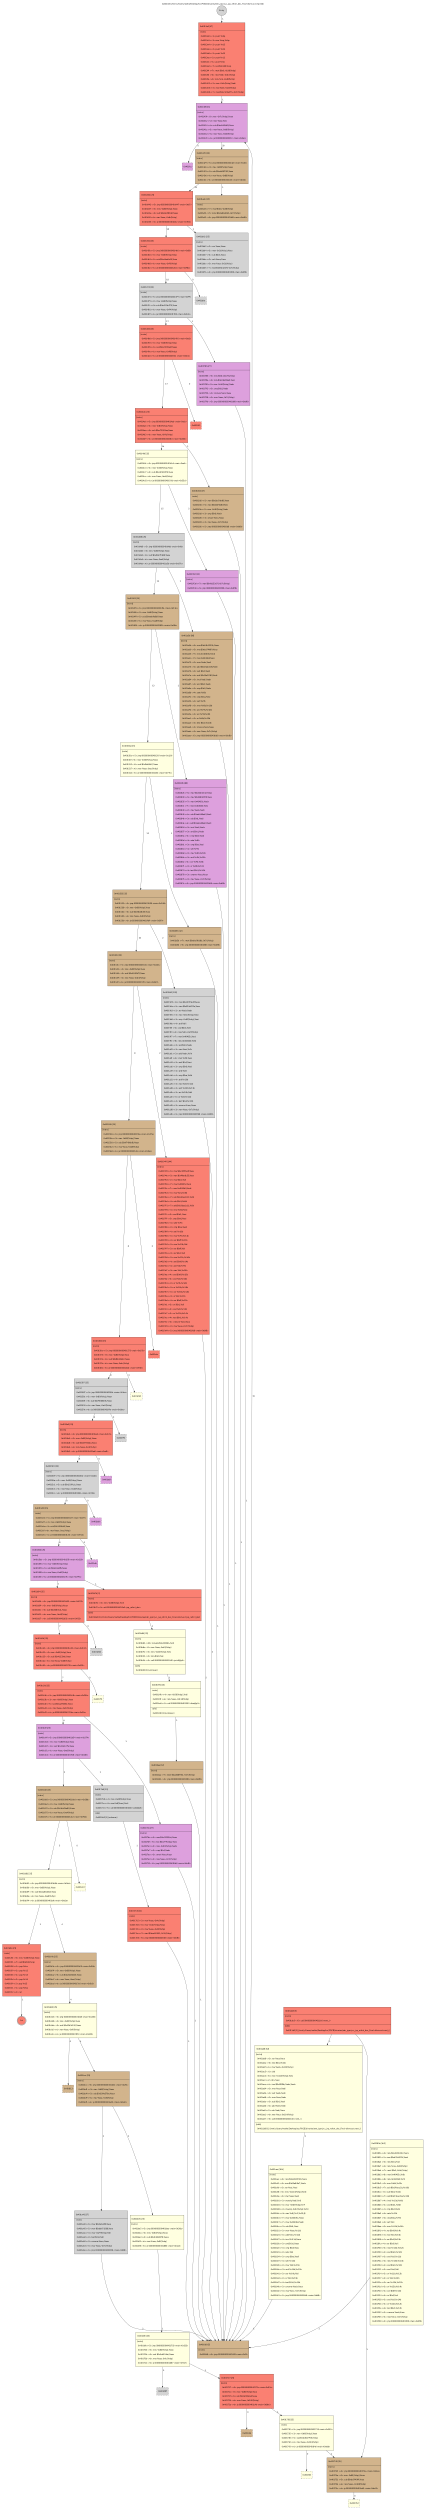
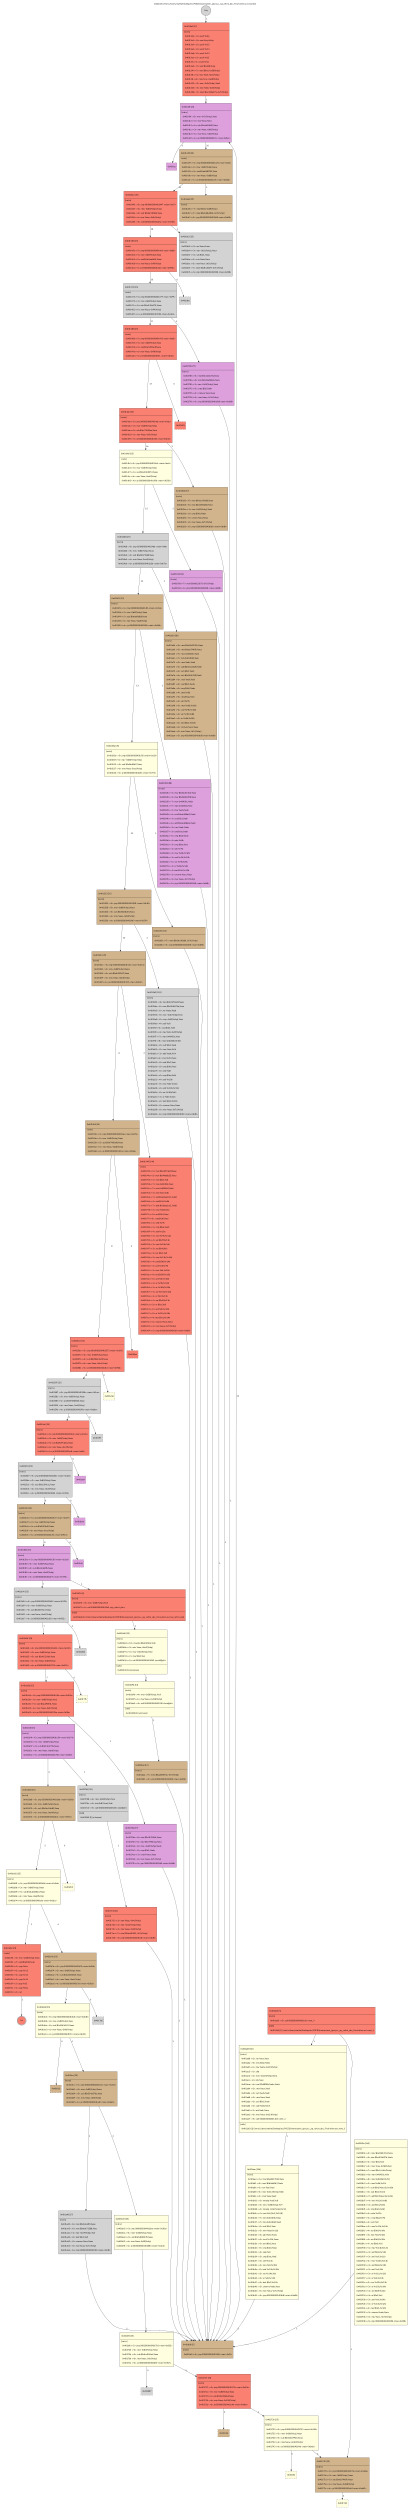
(57, 1605) -> (41, 1605)
none -> (98, 2021)
